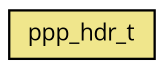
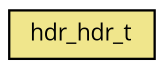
(82, 35) -> (82, 35)
